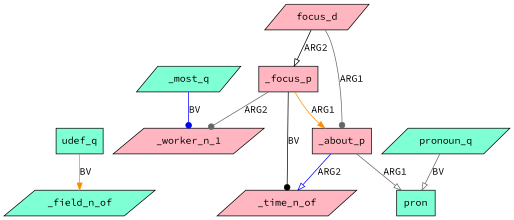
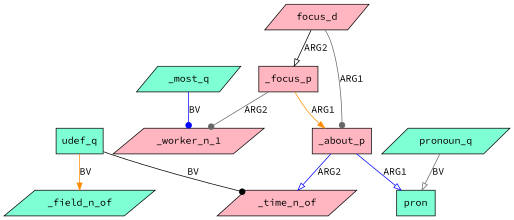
(288, 138) -> (171, 173)
(376, 170) -> (376, 170)
